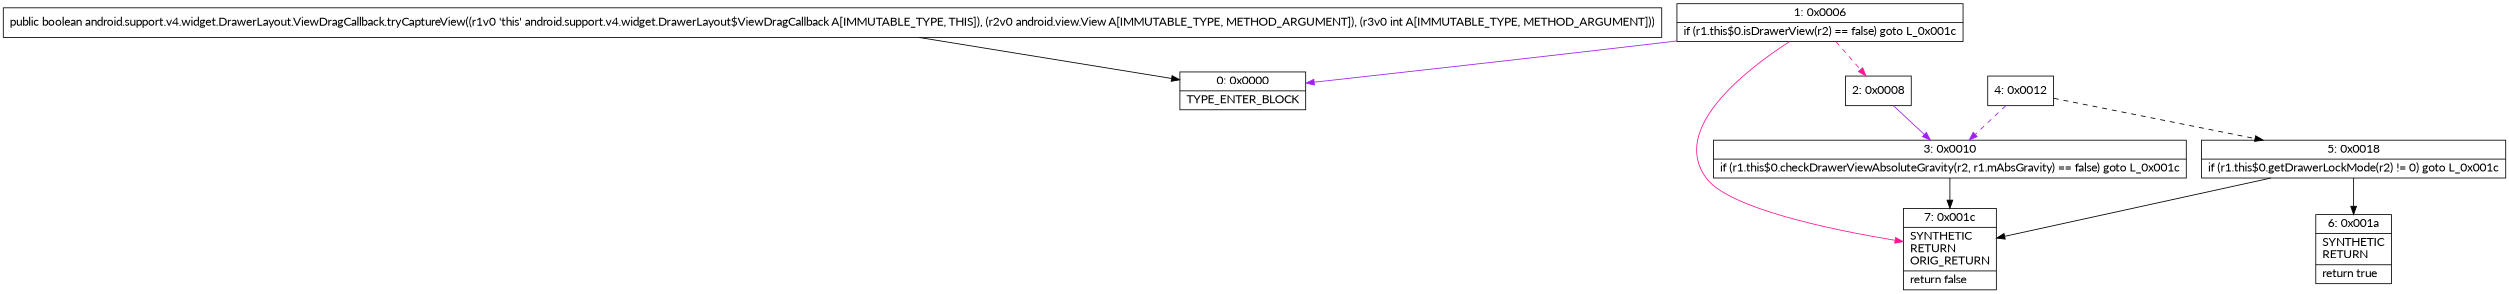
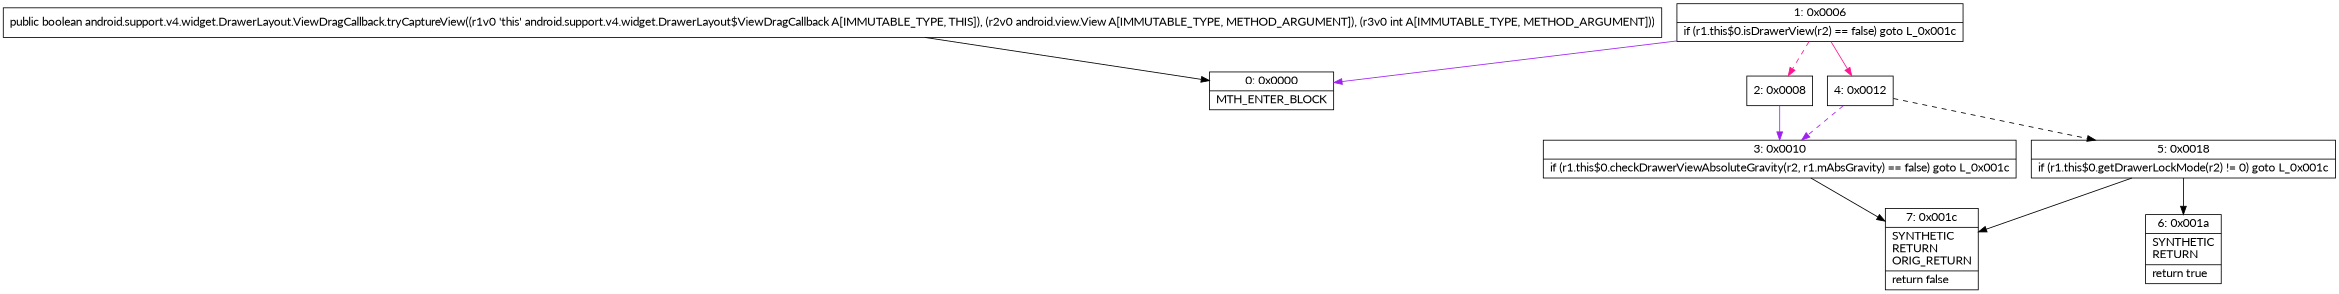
(1243, 100) -> (1272, 100)
(1715, 186) -> (1839, 55)
